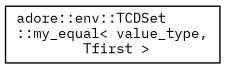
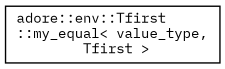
(113, 35) -> (113, 35)
